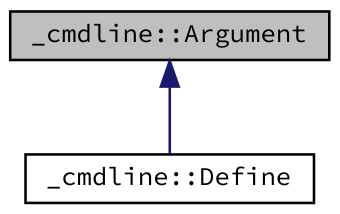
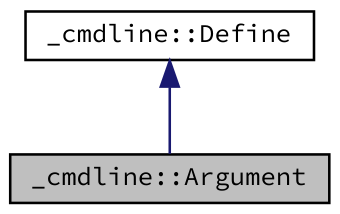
(170, 121) -> (170, 121)
